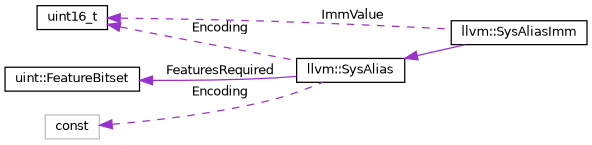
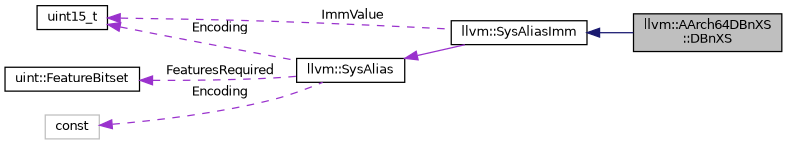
(72, 18) -> (72, 18)
none -> (708, 33)
(225, 80) -> (225, 80)
